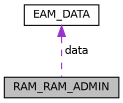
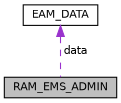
(62, 88) -> (61, 88)
